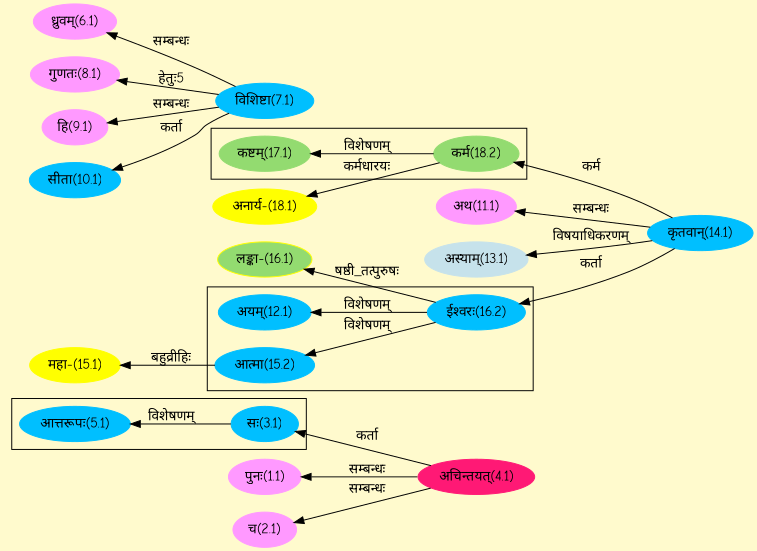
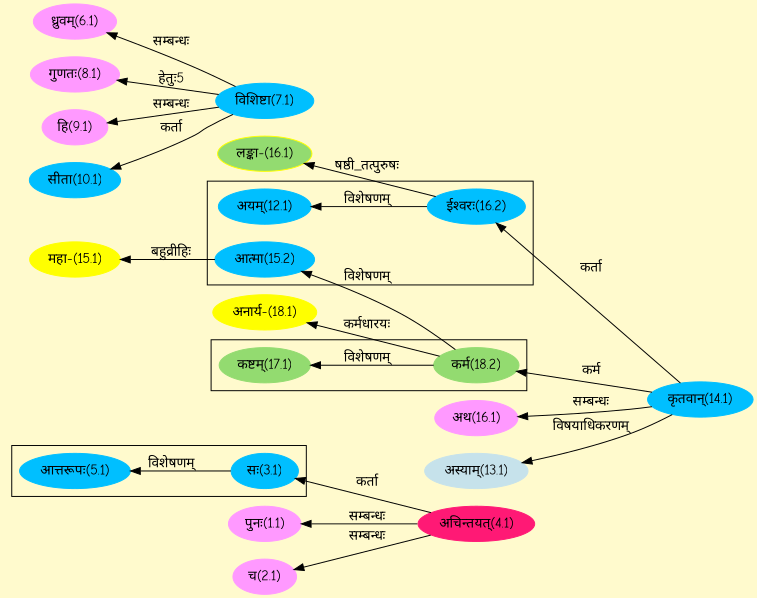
(476, 207) -> (476, 418)
(375, 338) -> (386, 306)
